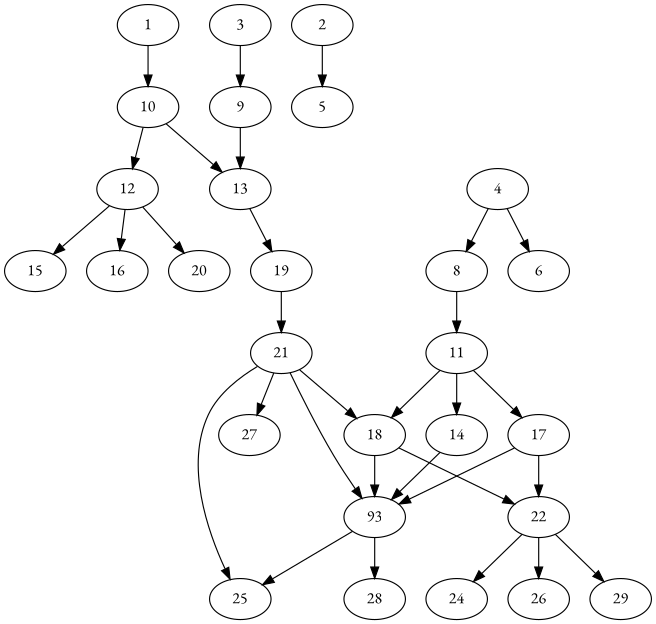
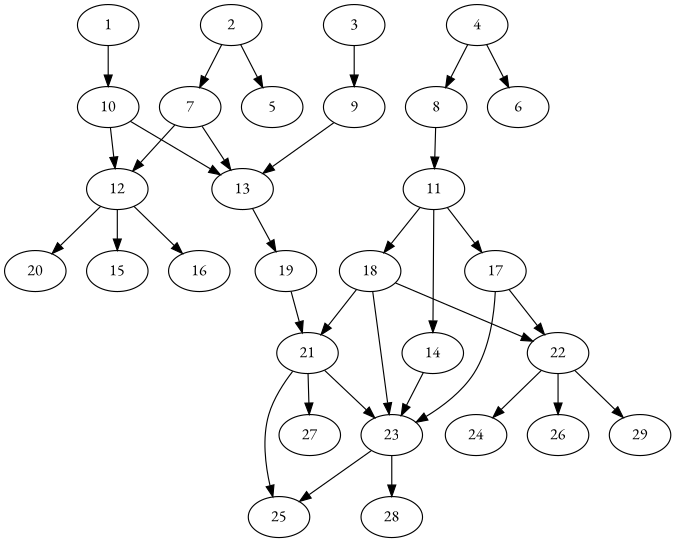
none -> (190, 107)
(324, 390) -> (342, 308)
(375, 517) -> (392, 435)
